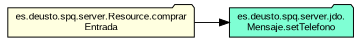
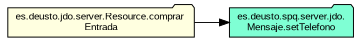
(101, 22) -> (101, 22)
